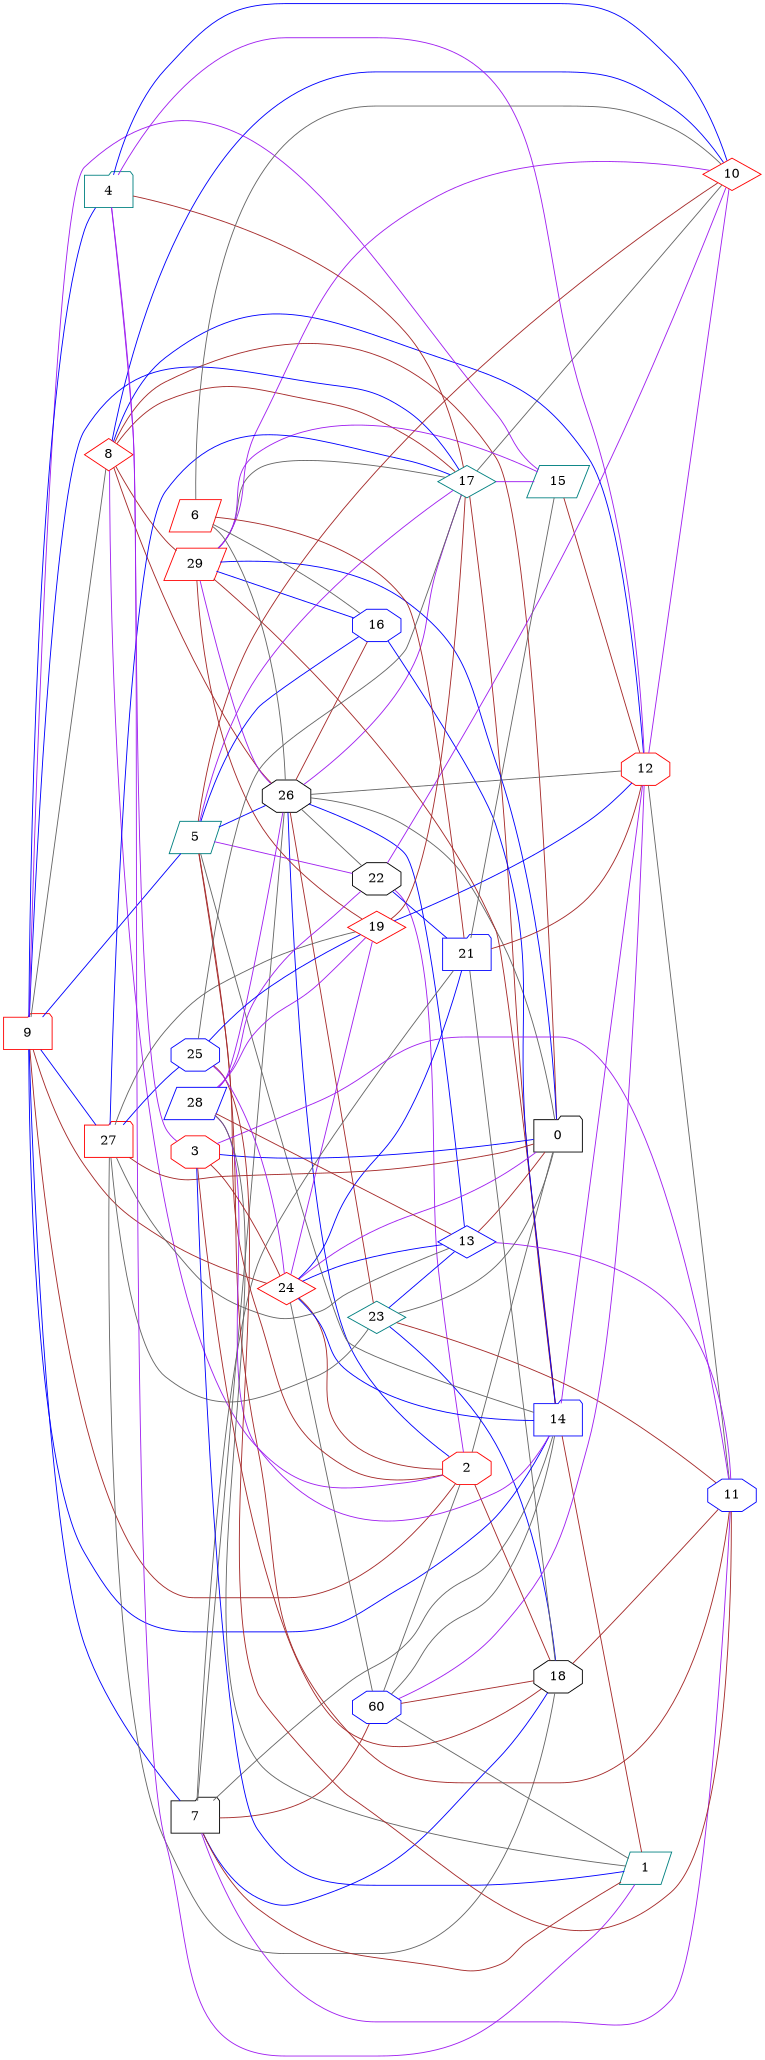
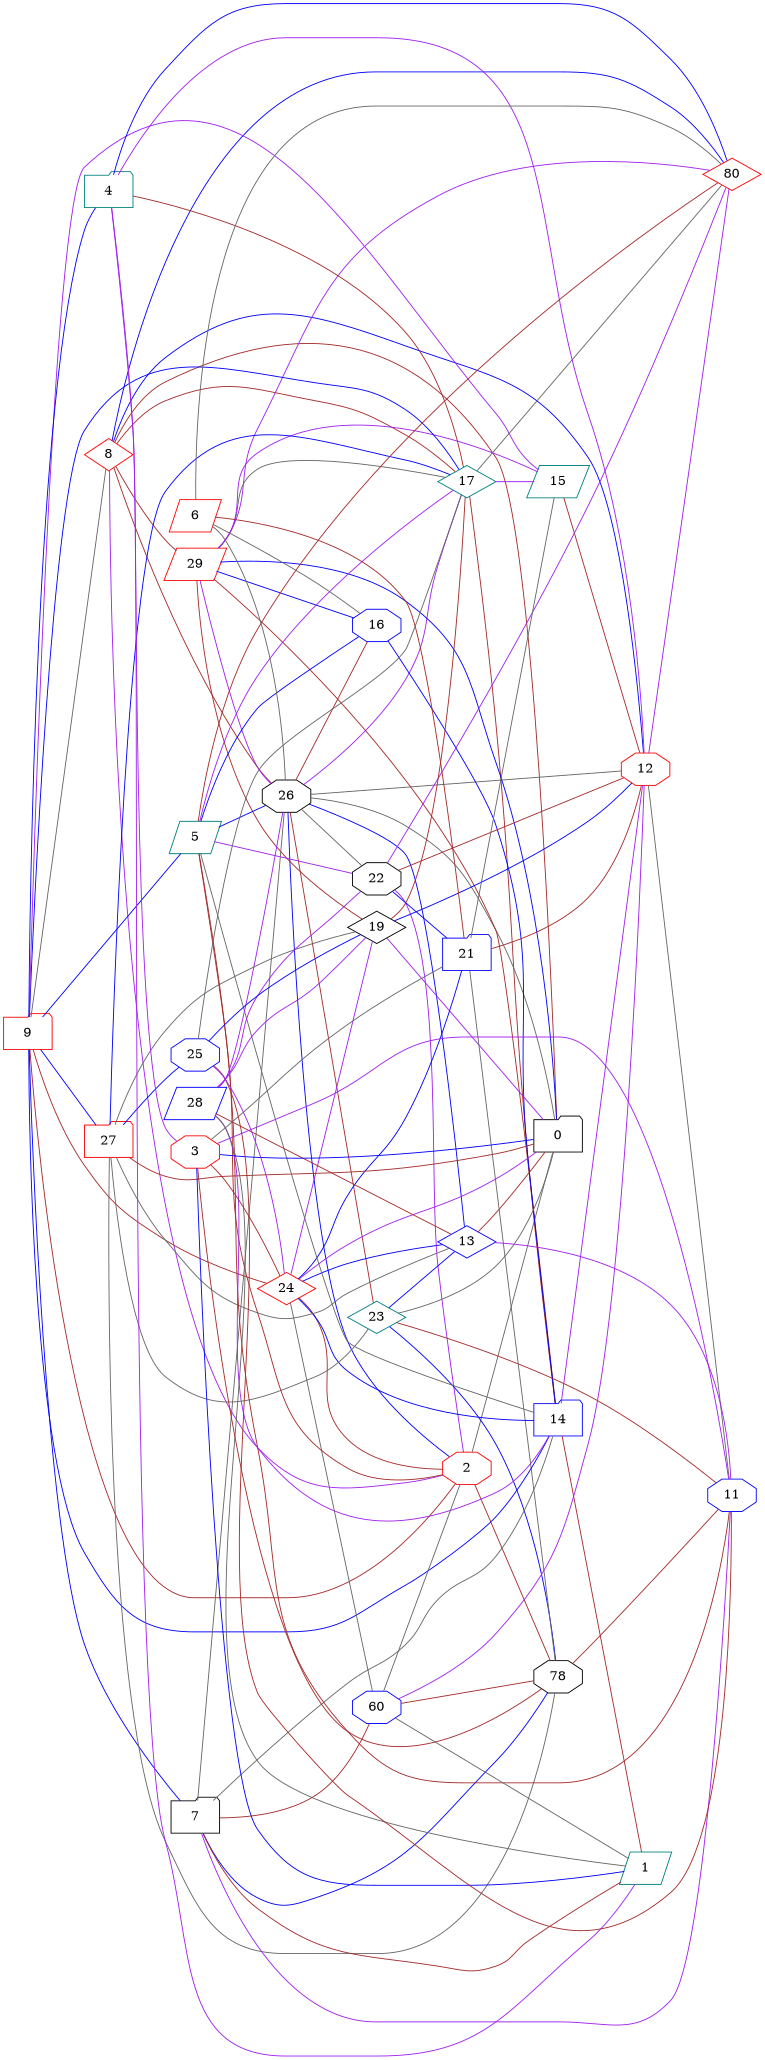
(732, 174) -> (732, 174)
none -> (522, 819)
(377, 927) -> (377, 927)
none -> (465, 1029)
(257, 1268) -> (321, 1045)
(501, 1583) -> none
(558, 1677) -> (558, 1677)
